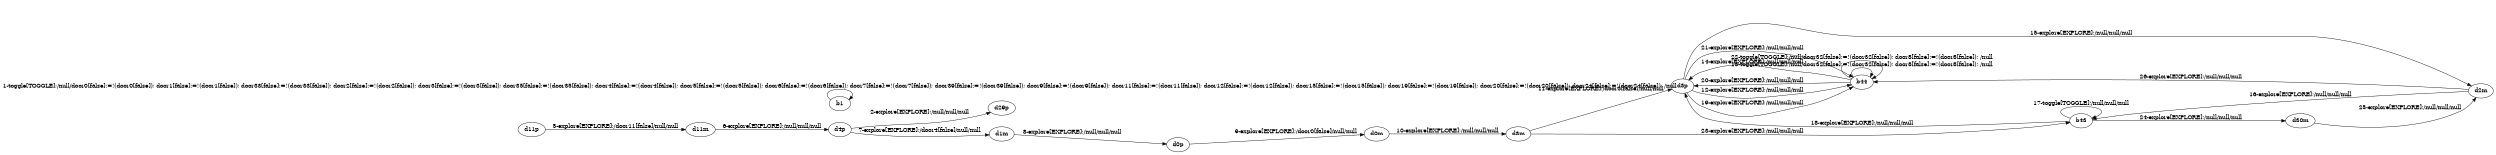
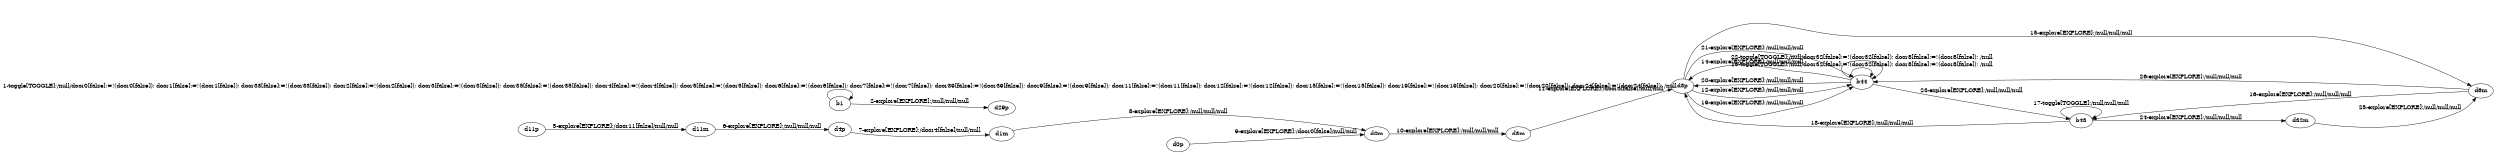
(2481, 91) -> (2481, 91)
(2300, 121) -> (2300, 121)
(919, 124) -> (917, 106)
(1799, 135) -> (1969, 102)
(1088, 139) -> (1187, 115)
